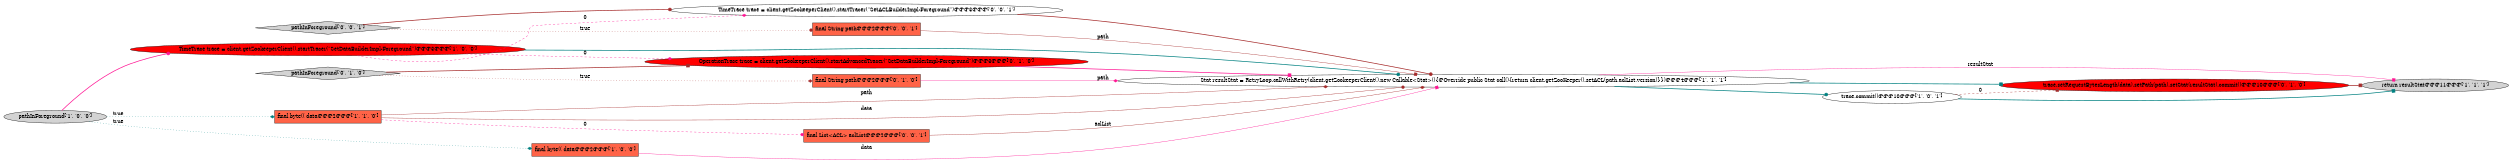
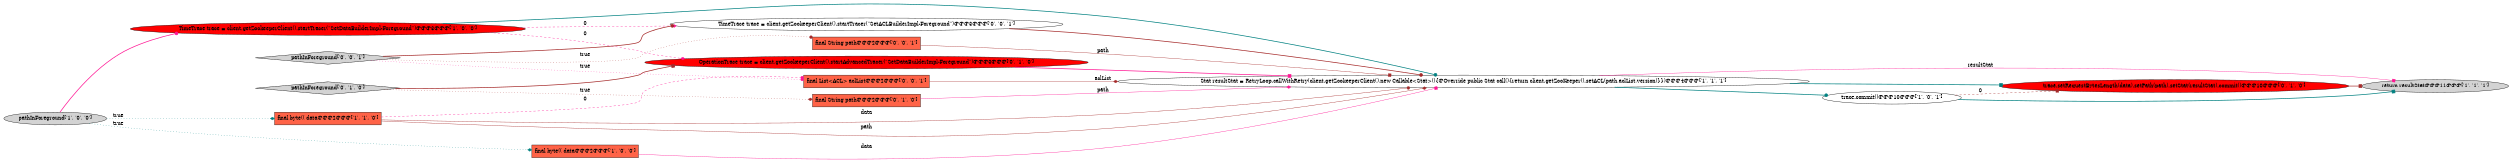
none -> (586, 71)
